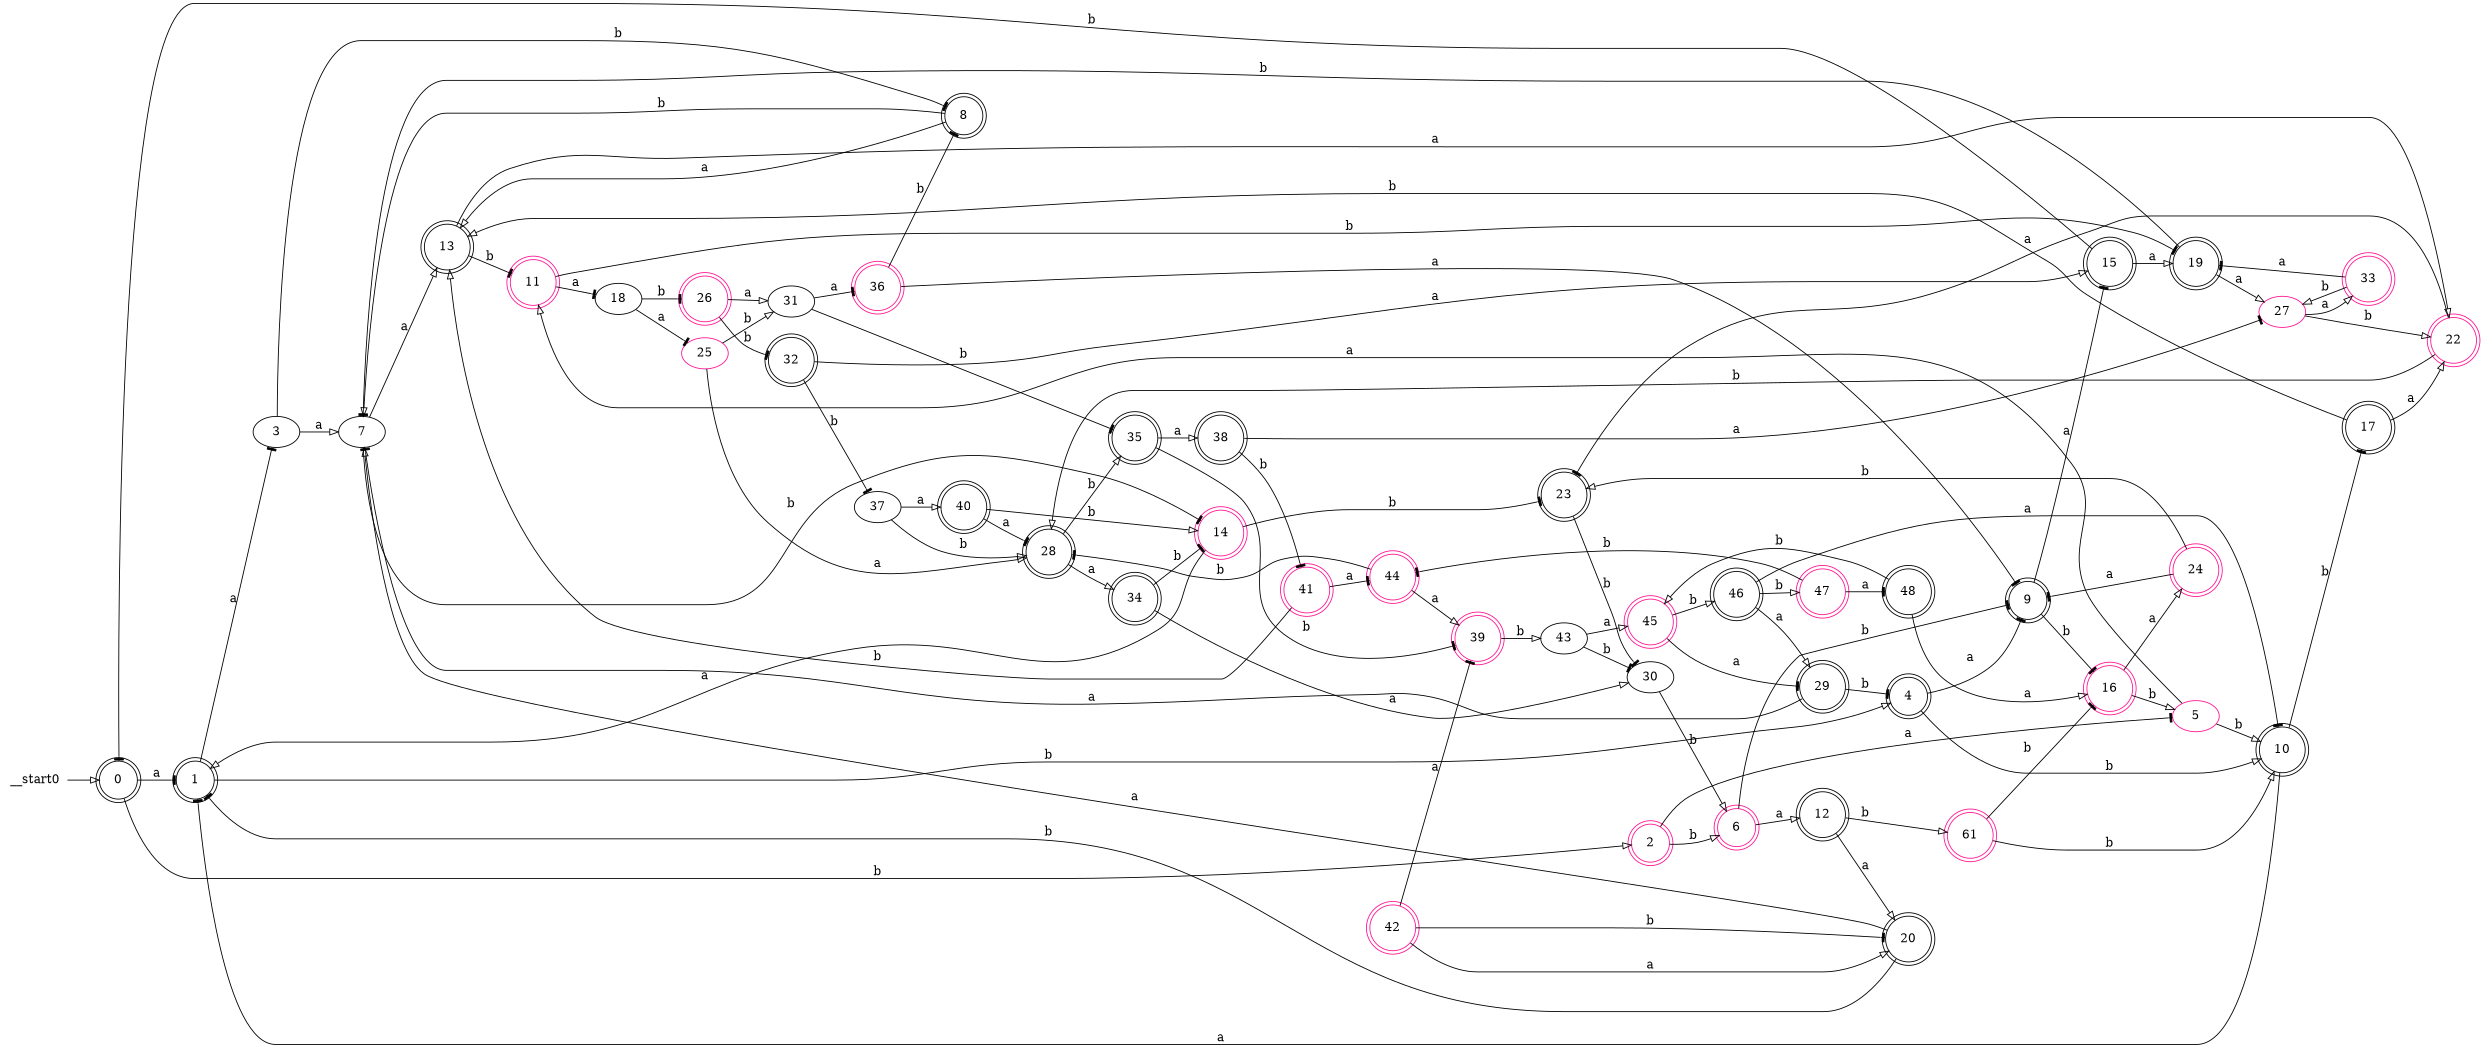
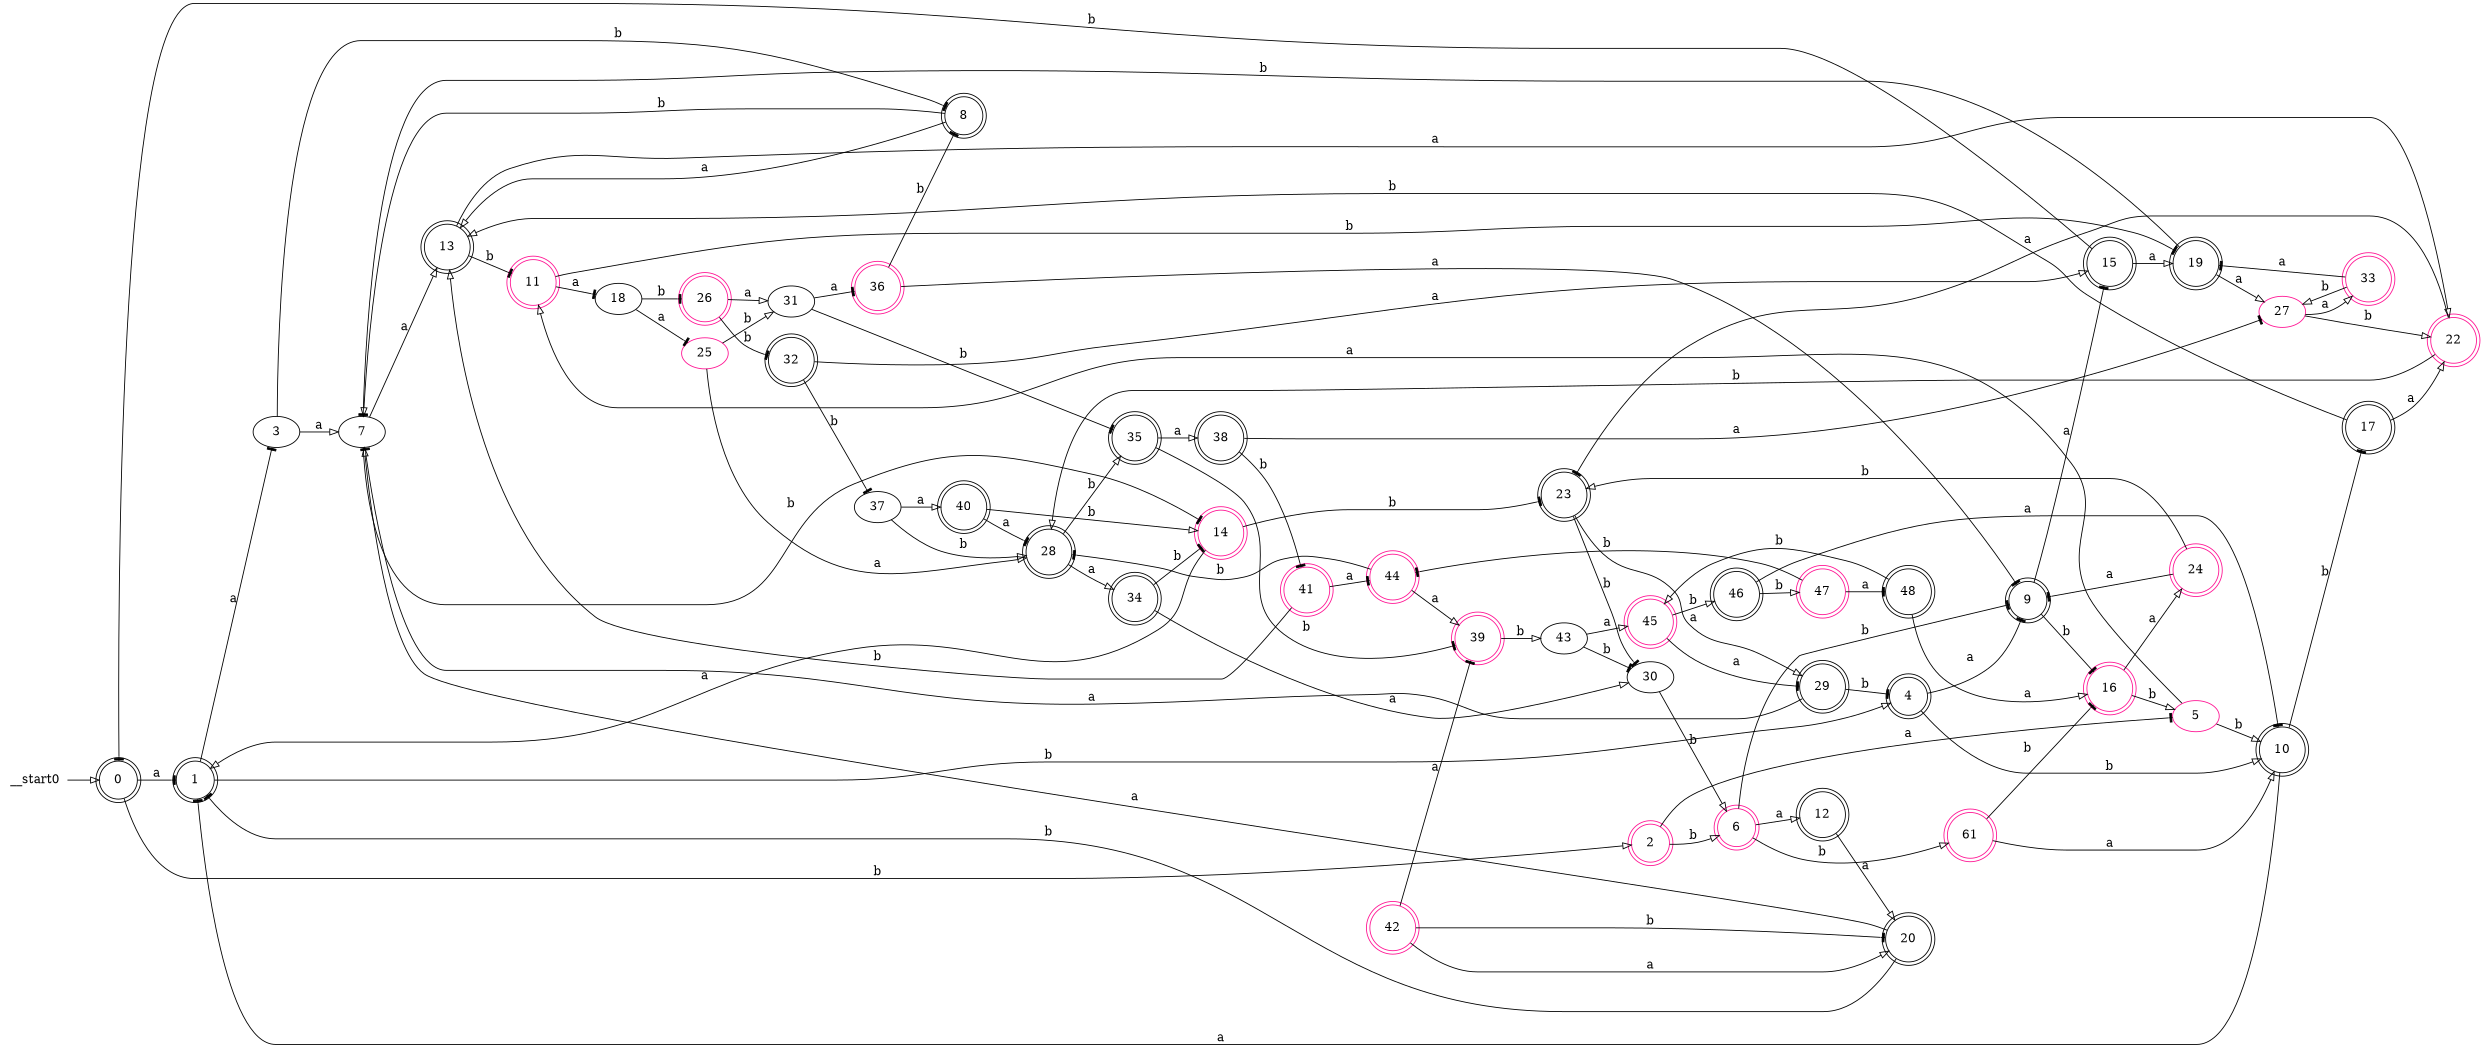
(1783, 631) -> (1680, 602)
(1892, 824) -> (1845, 863)
(2110, 844) -> (2110, 844)
